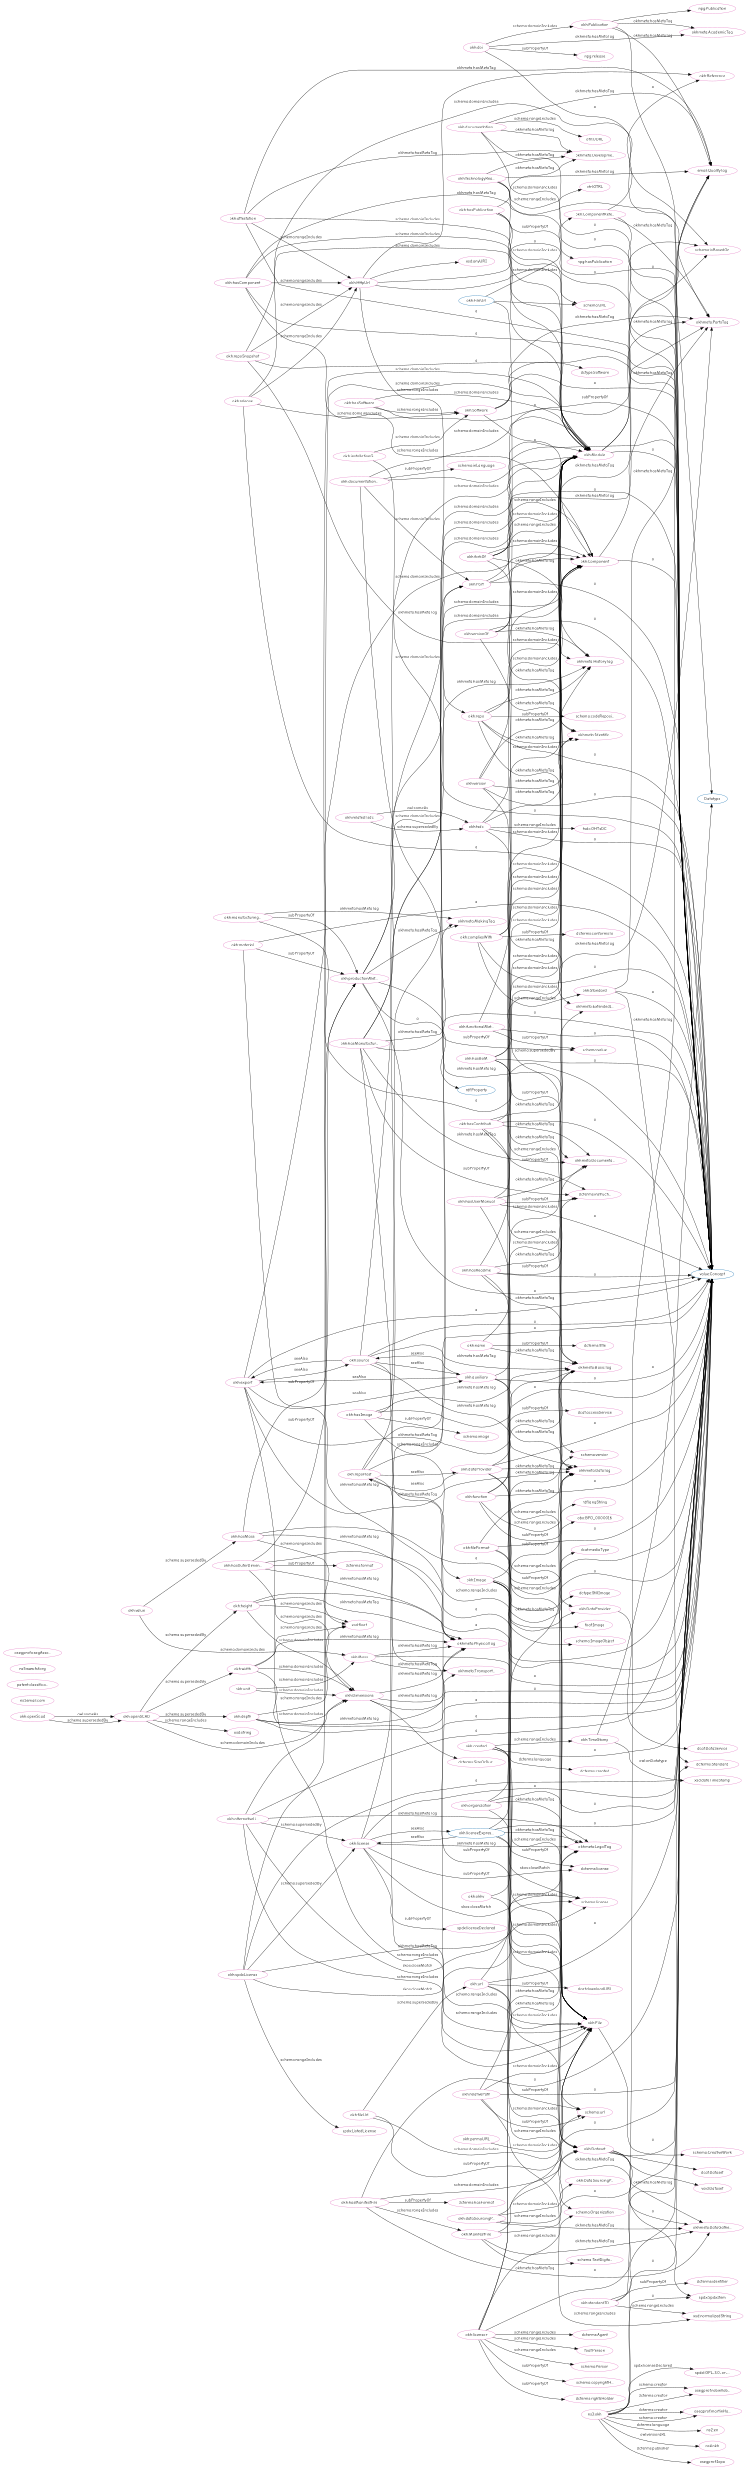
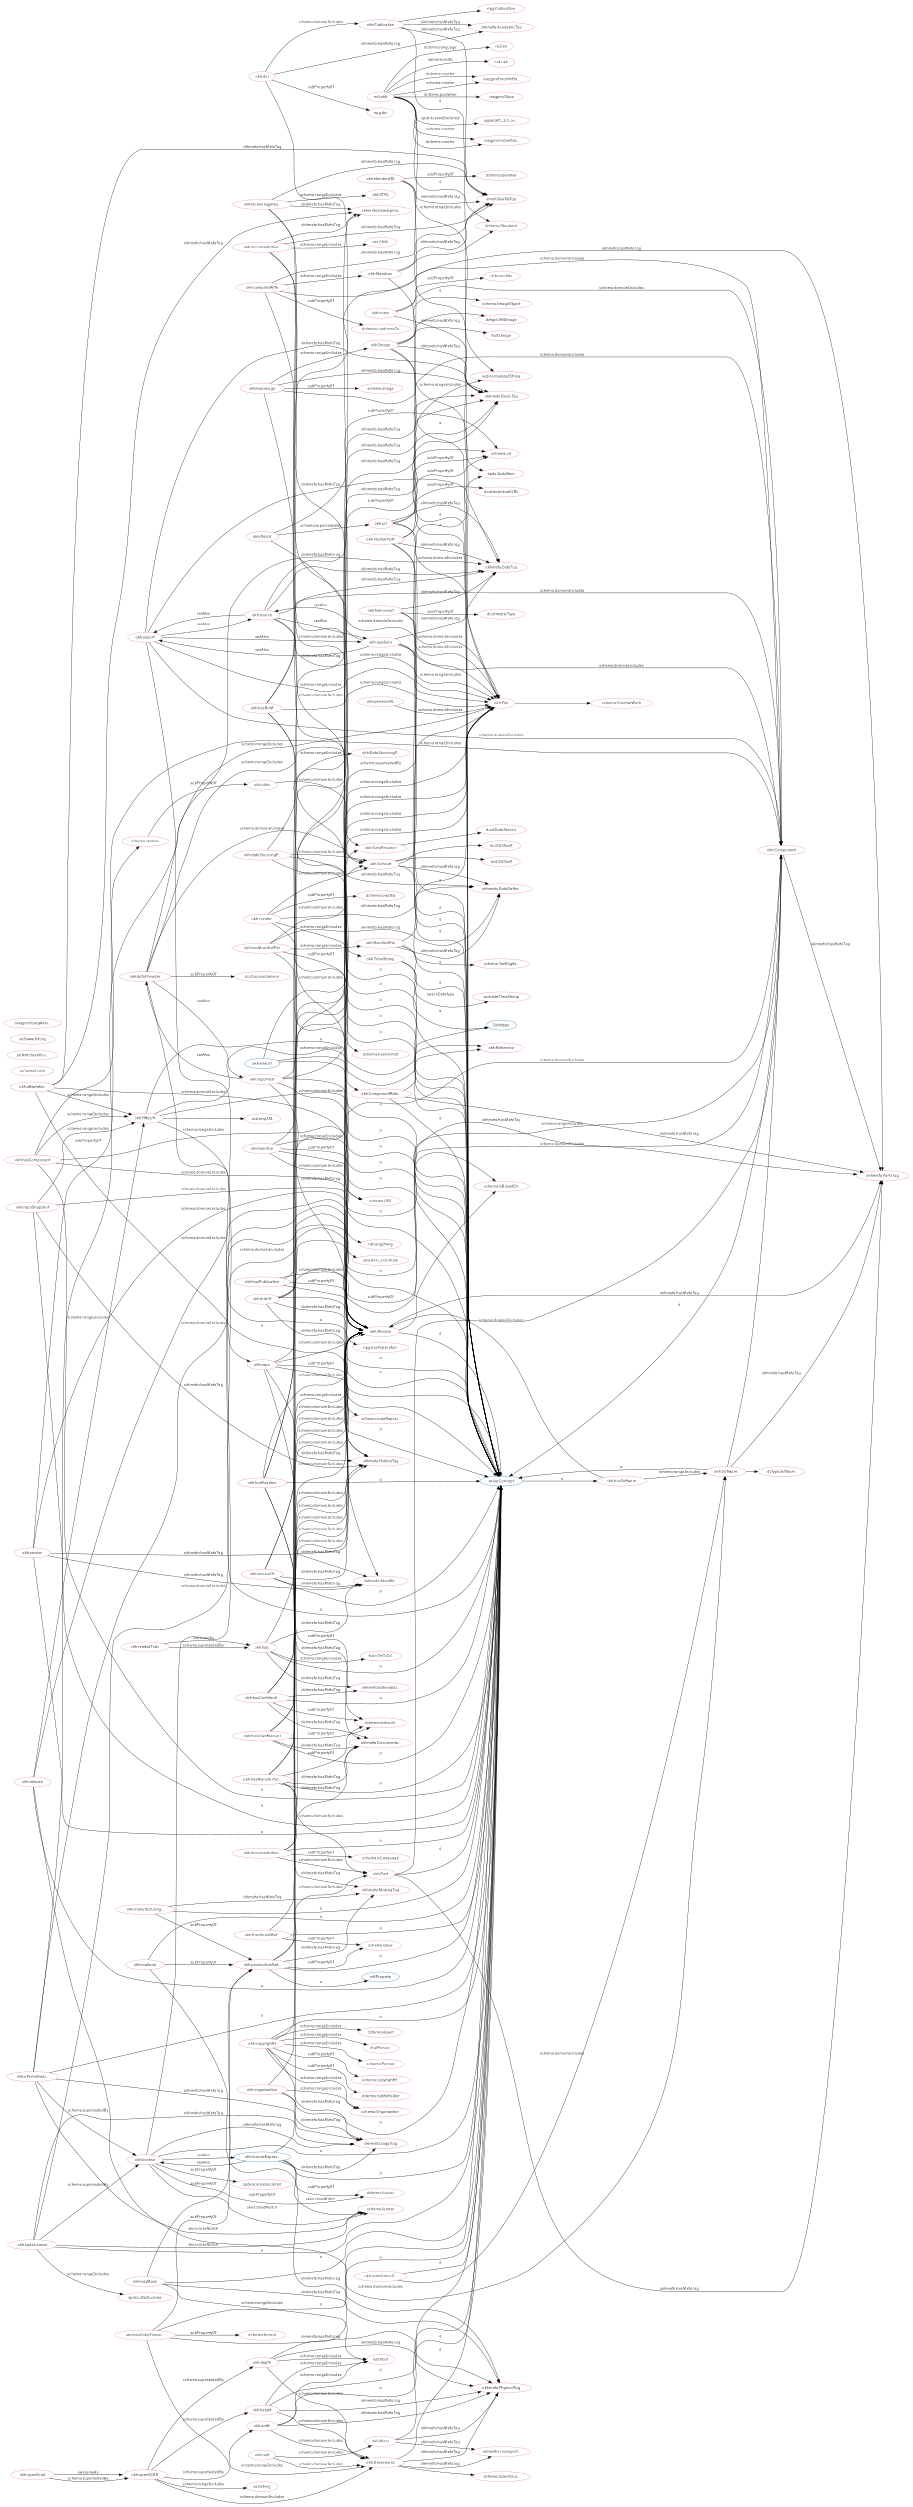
(595, 56) -> (381, 113)
(426, 126) -> (156, 1376)
(655, 417) -> (558, 1481)
(520, 1557) -> (187, 795)
(137, 1611) -> none
(535, 1759) -> (321, 895)
(476, 2335) -> (262, 2044)
